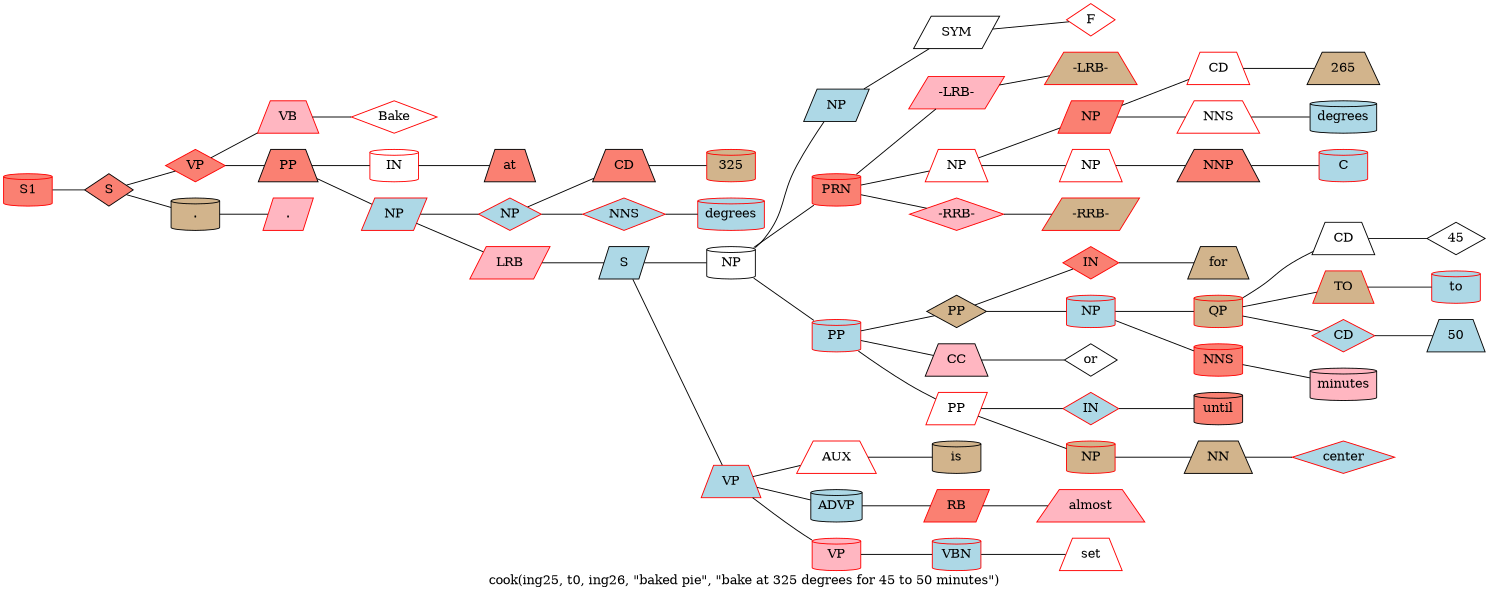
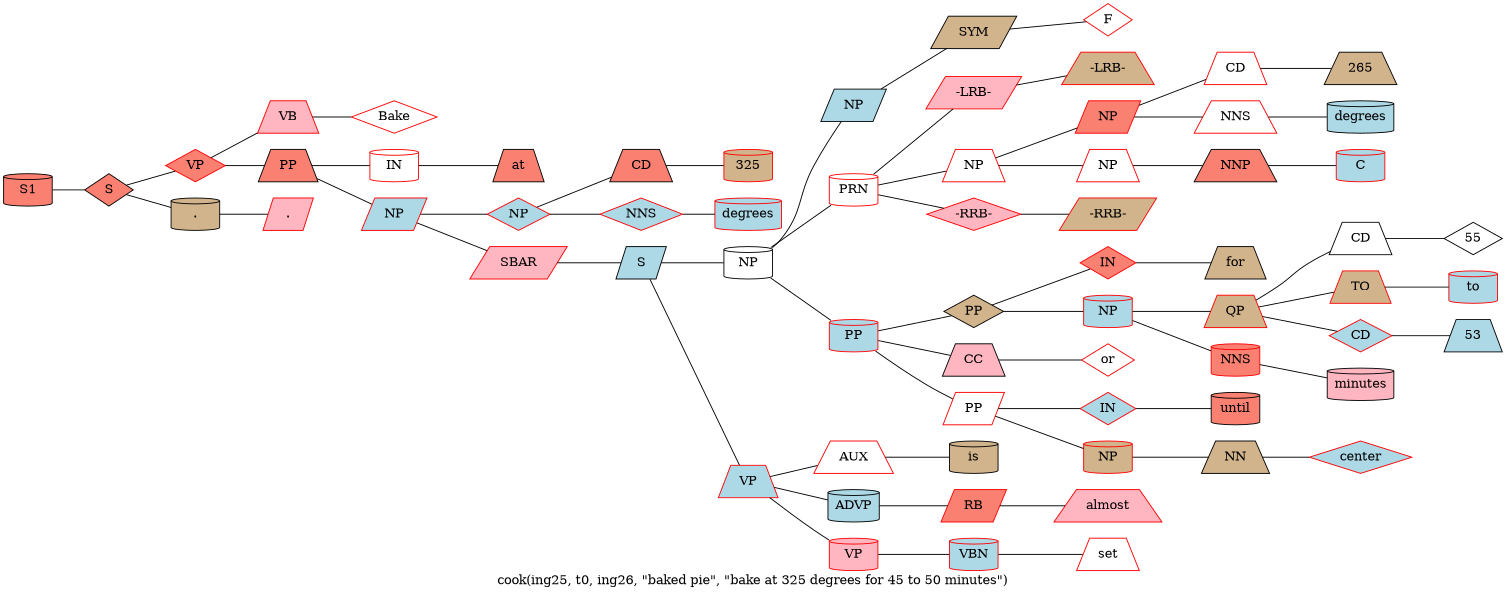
(957, 32) -> (974, 32)
(28, 190) -> (28, 190)
(836, 190) -> (854, 190)
(1456, 238) -> (1473, 238)
(510, 263) -> (518, 263)
(1218, 311) -> (1236, 311)
(1456, 336) -> (1473, 336)
(1091, 360) -> (1108, 360)
